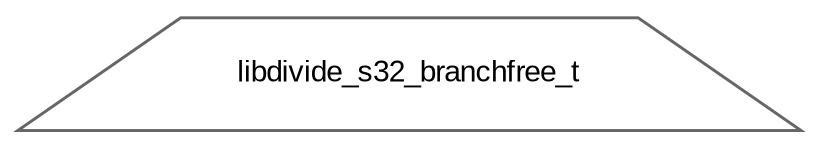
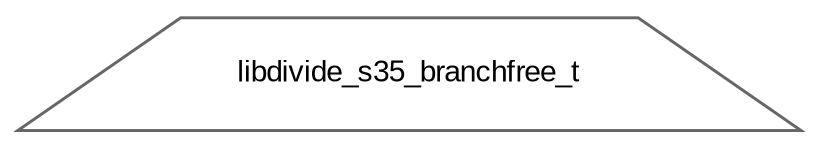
(409, 74) -> (409, 74)
